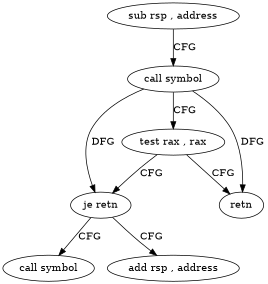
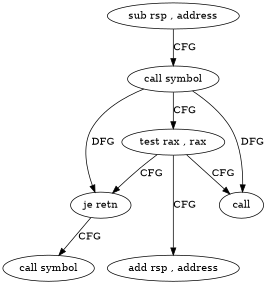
(241, 205) -> (241, 205)
(131, 235) -> (173, 201)
